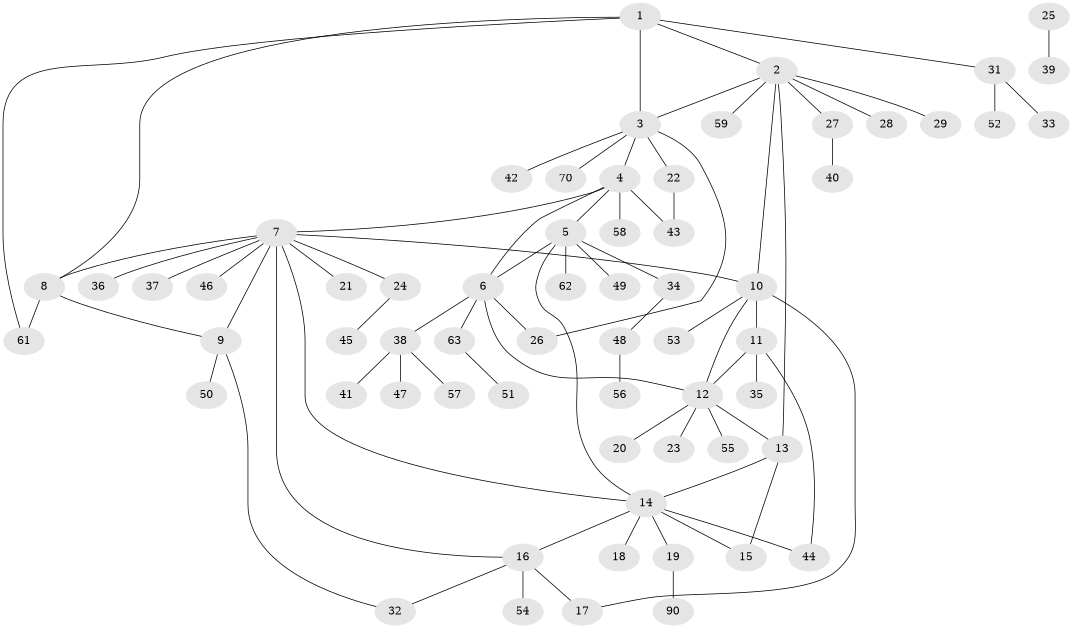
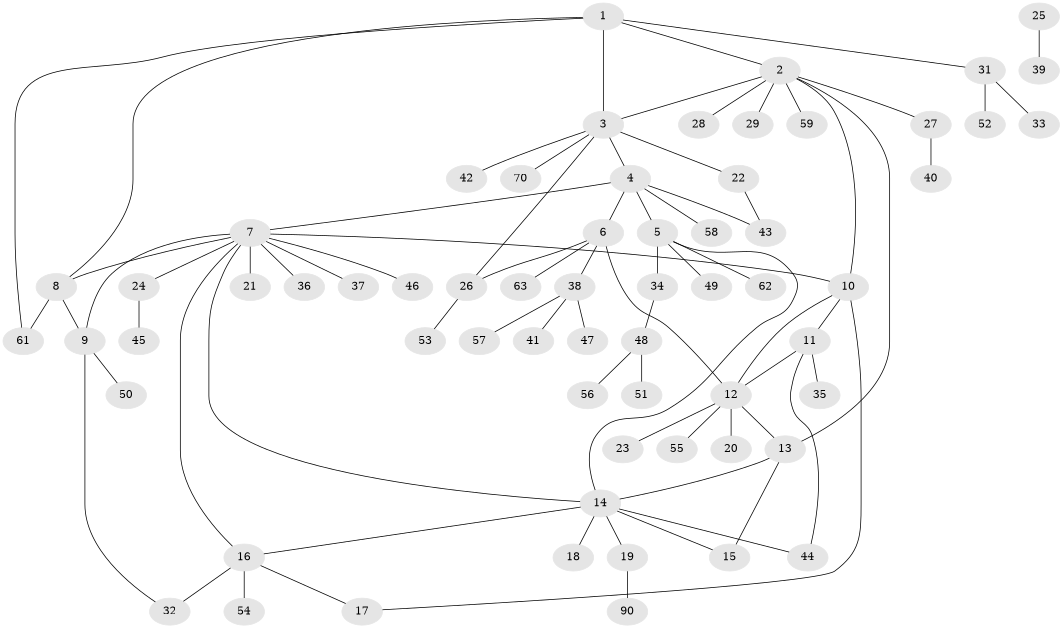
(524, 260) -> none
(715, 314) -> (446, 314)
(482, 368) -> (642, 368)
